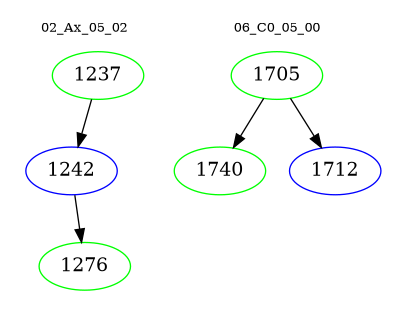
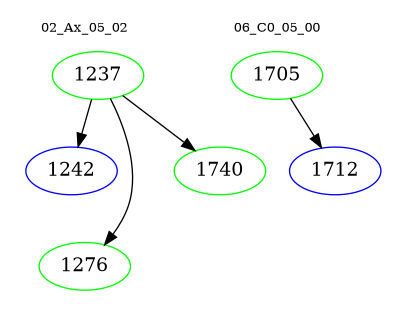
(252, 117) -> (146, 113)
(77, 212) -> (132, 167)
